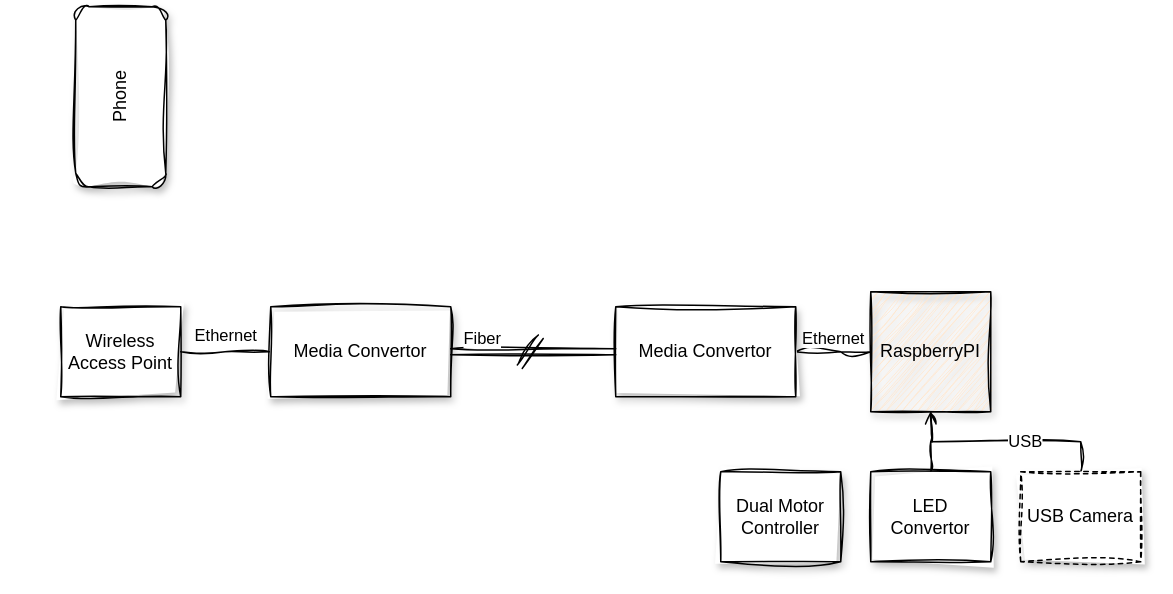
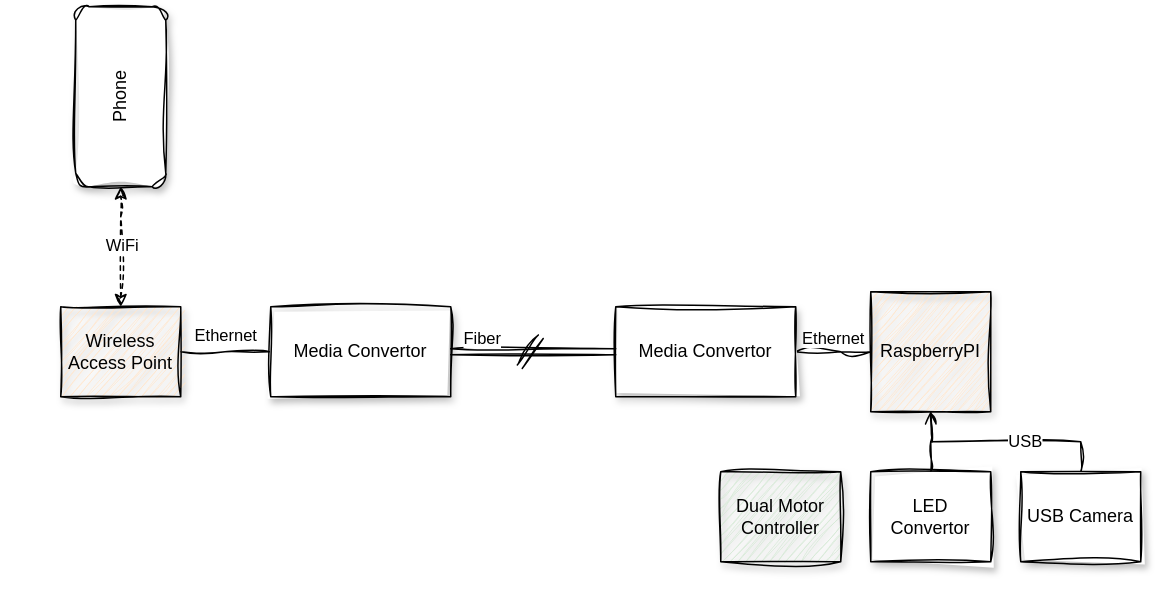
none -> (121, 247)
(121, 352) -> (121, 352)
(781, 517) -> (781, 517)
(1081, 517) -> (1081, 517)
